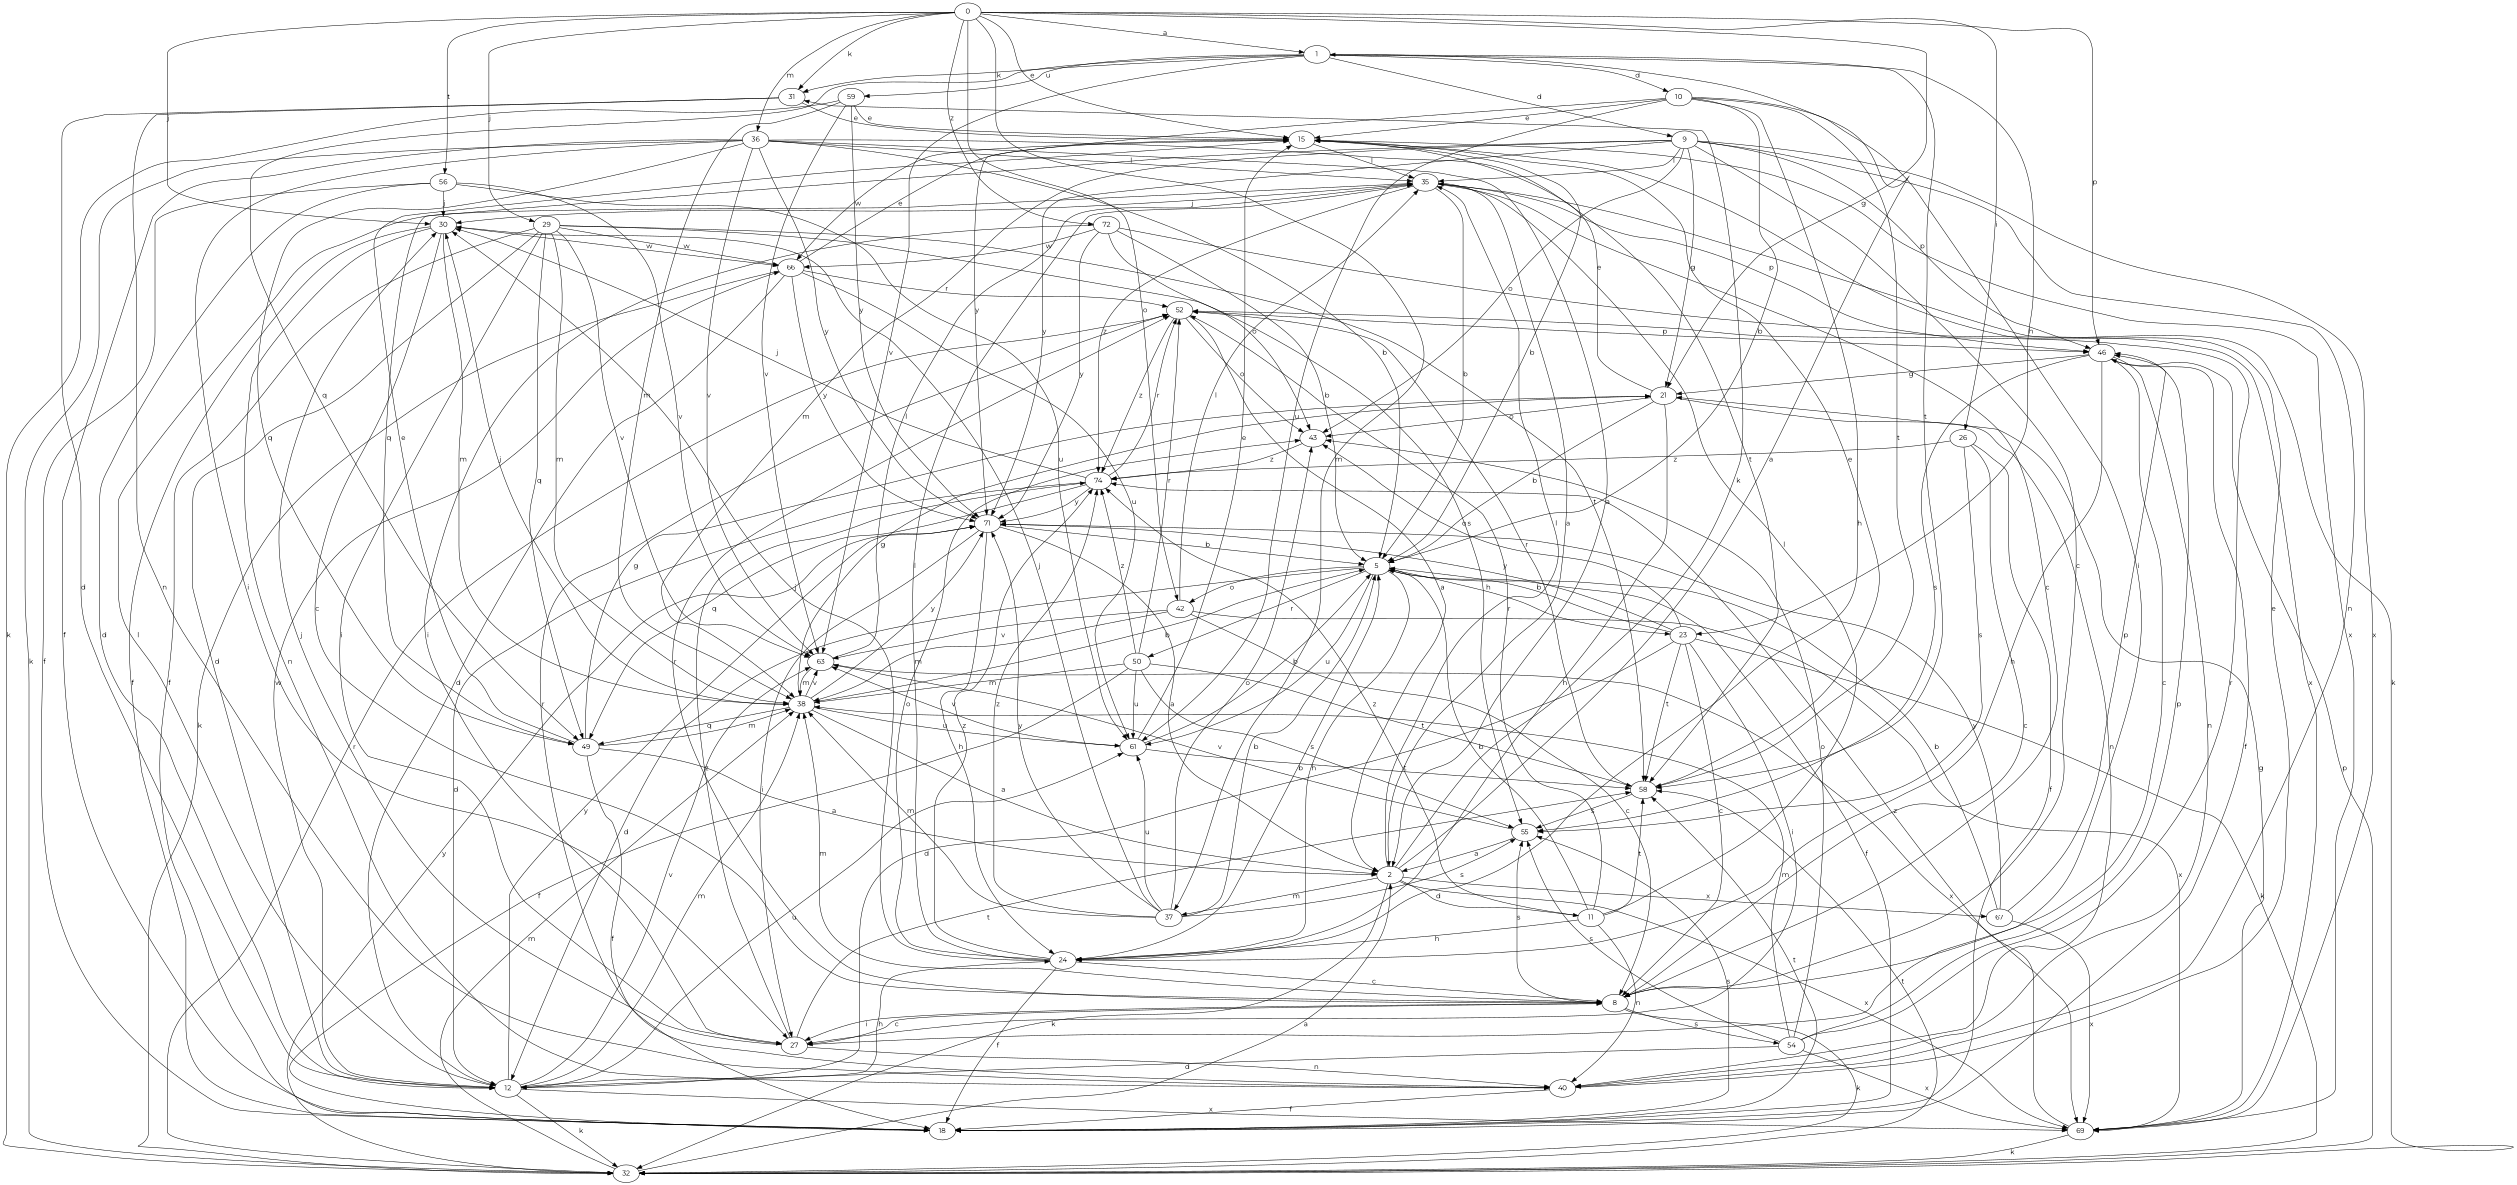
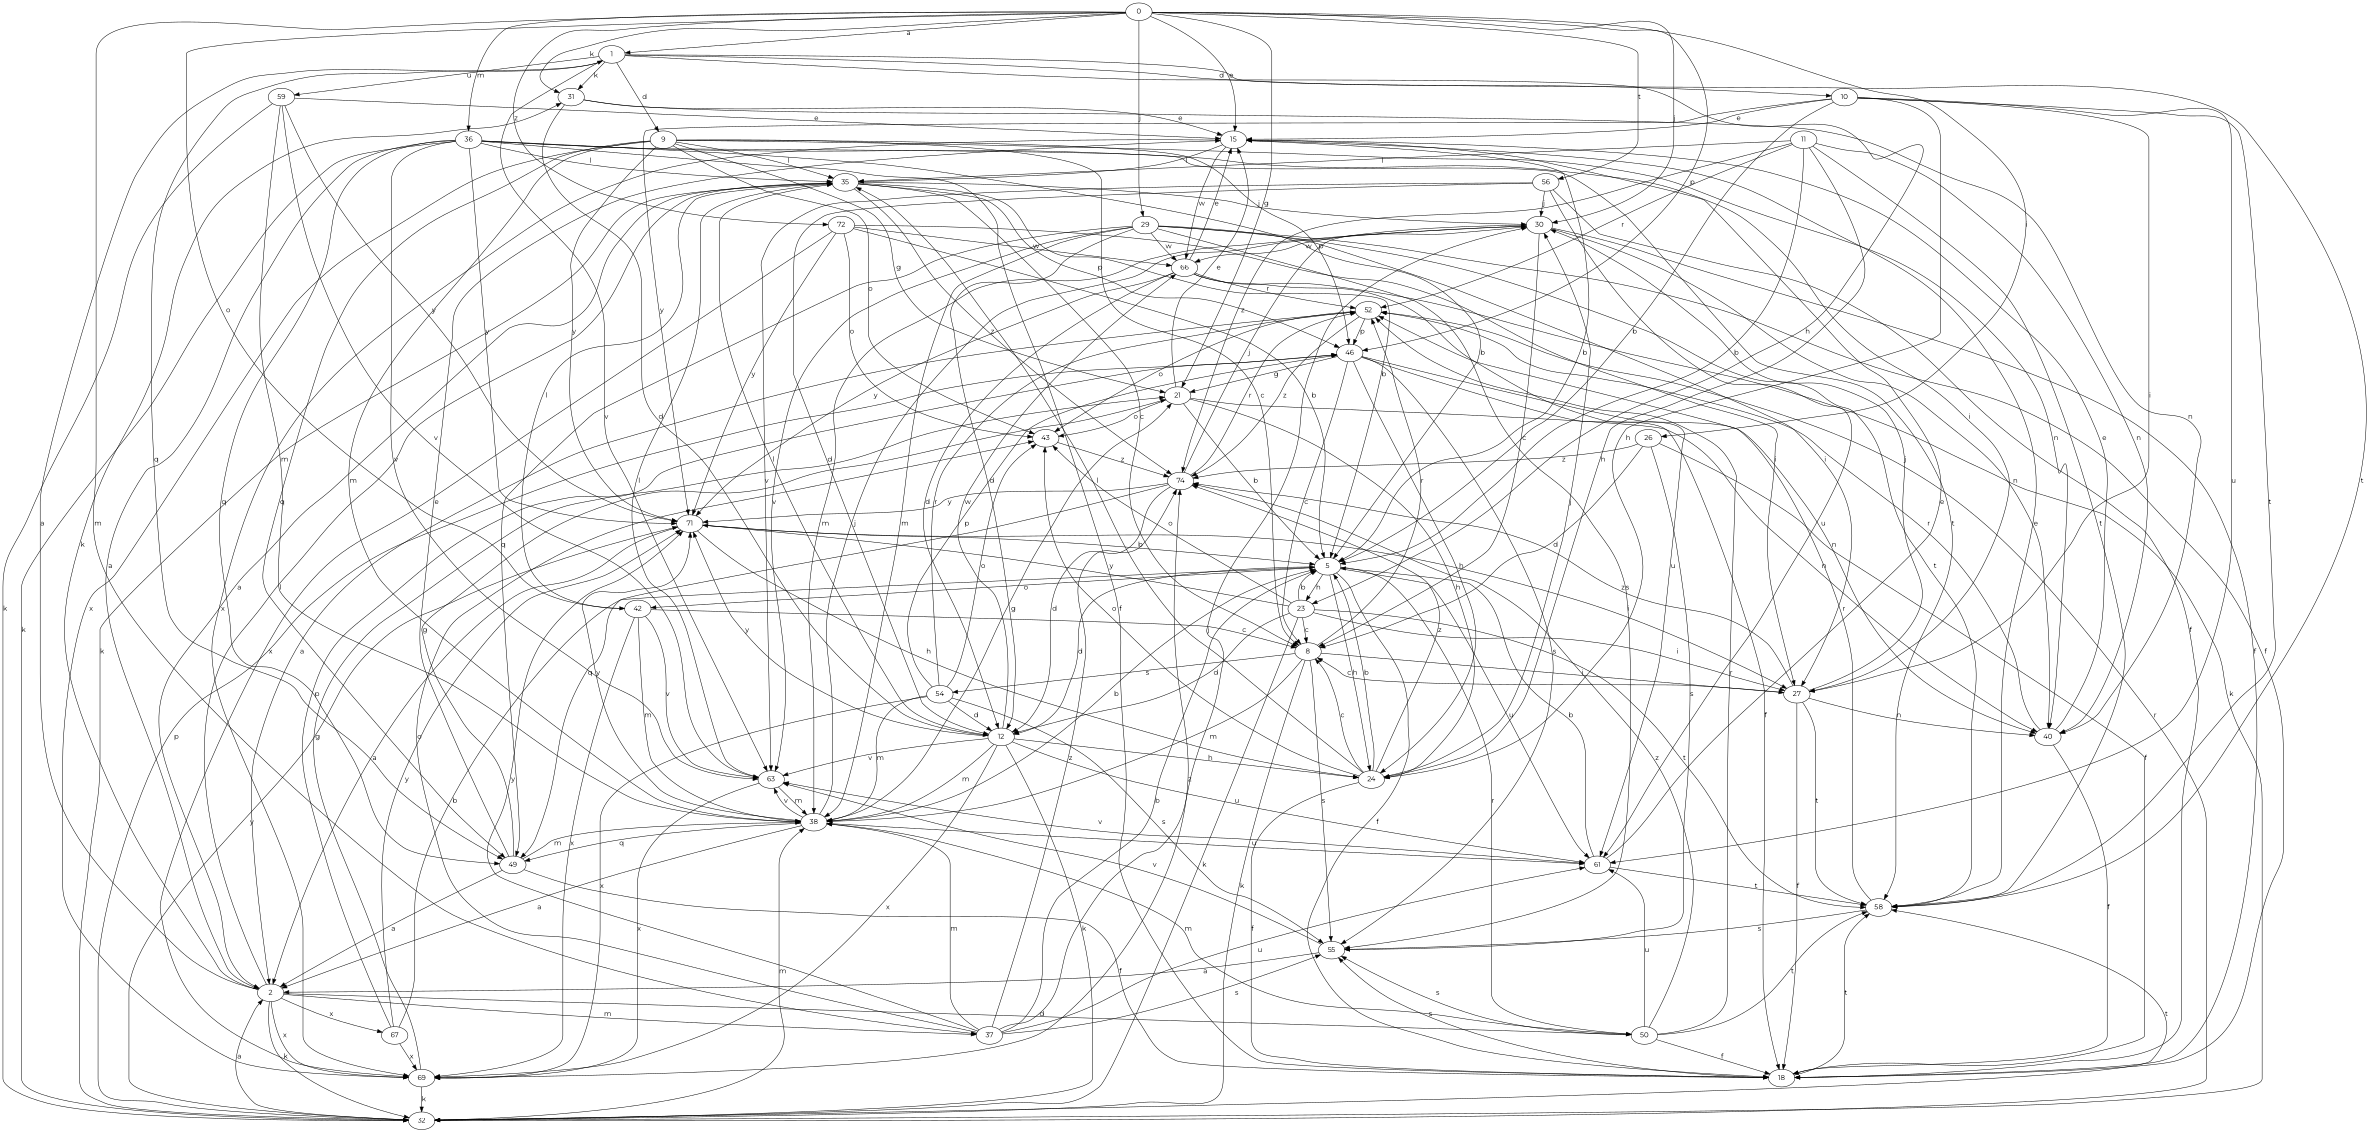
(2026, 726) -> (1556, 545)
none -> (1797, 884)
(1484, 908) -> (955, 1014)
